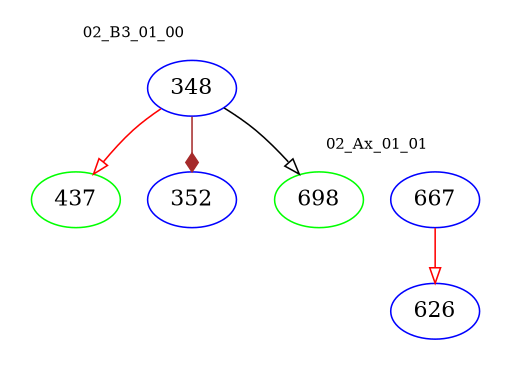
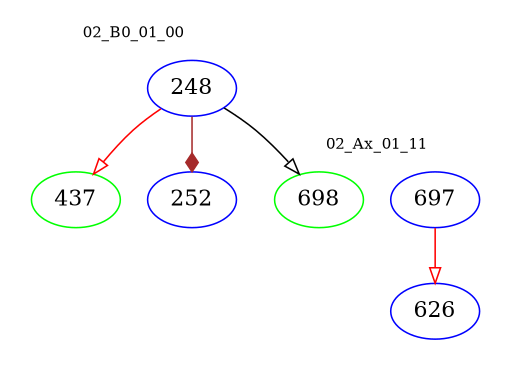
(134, 33) -> (134, 33)
(192, 88) -> (192, 88)
(377, 145) -> (377, 145)
(192, 200) -> (192, 200)
(435, 200) -> (435, 200)
